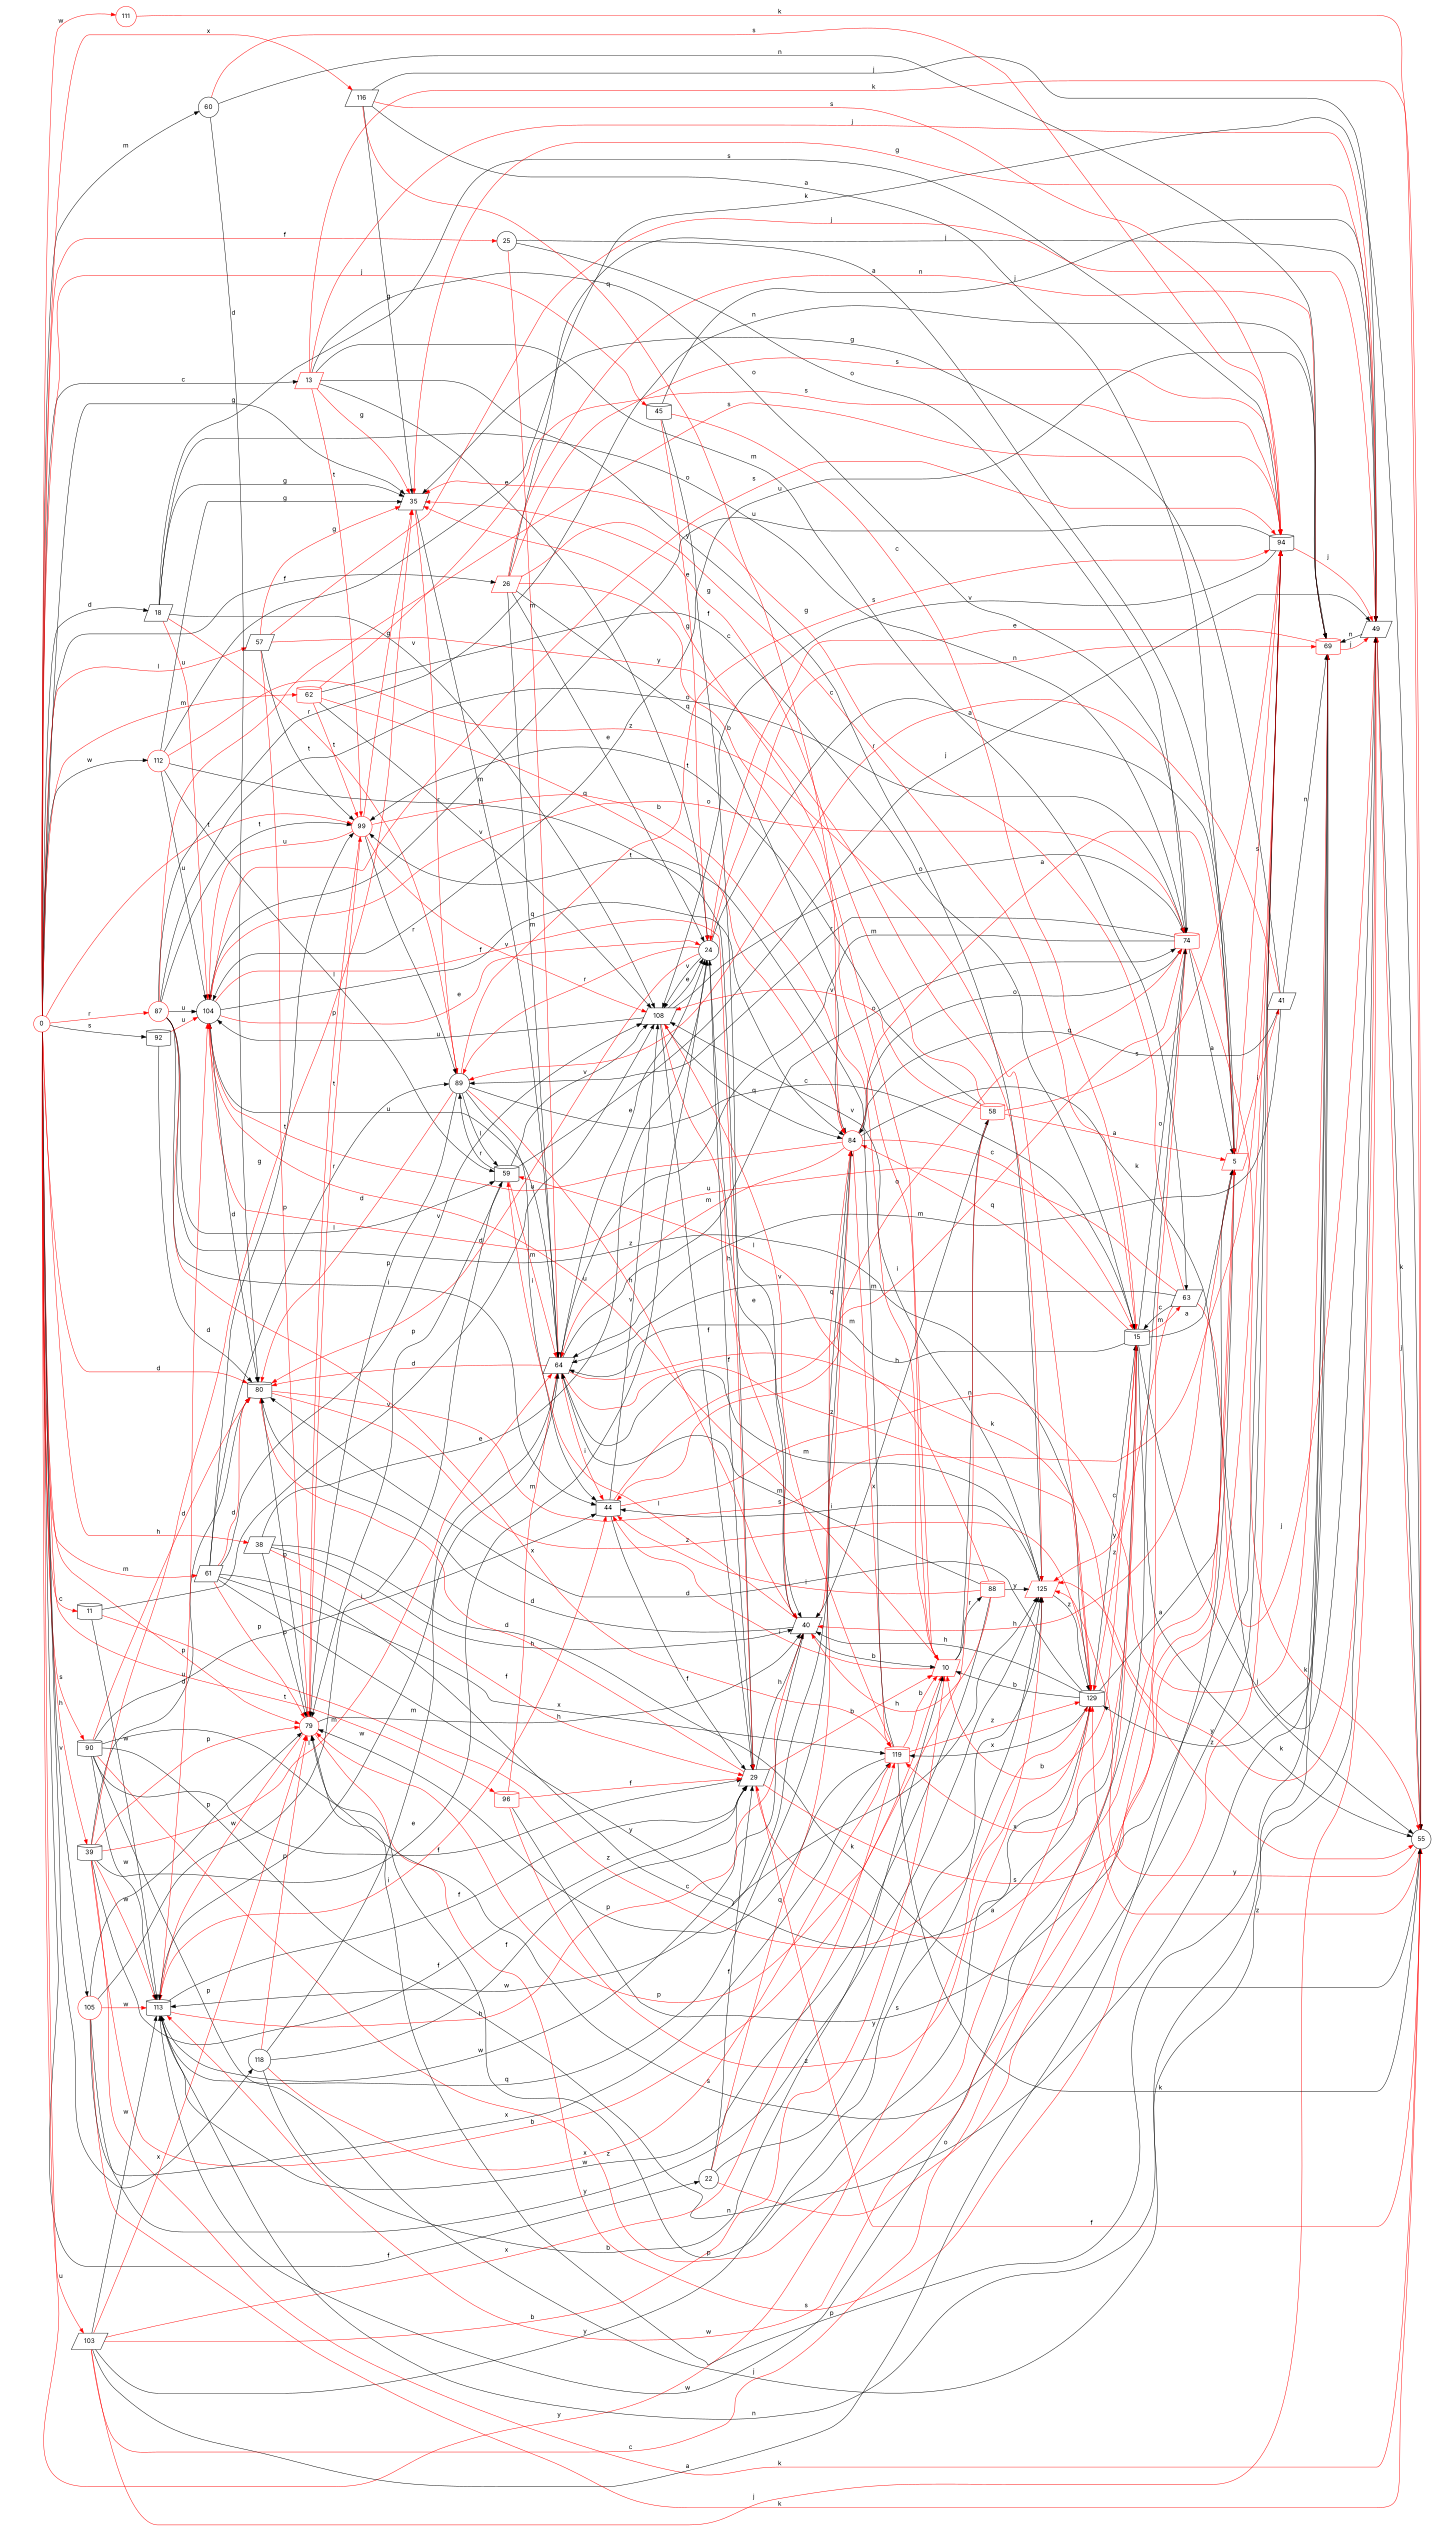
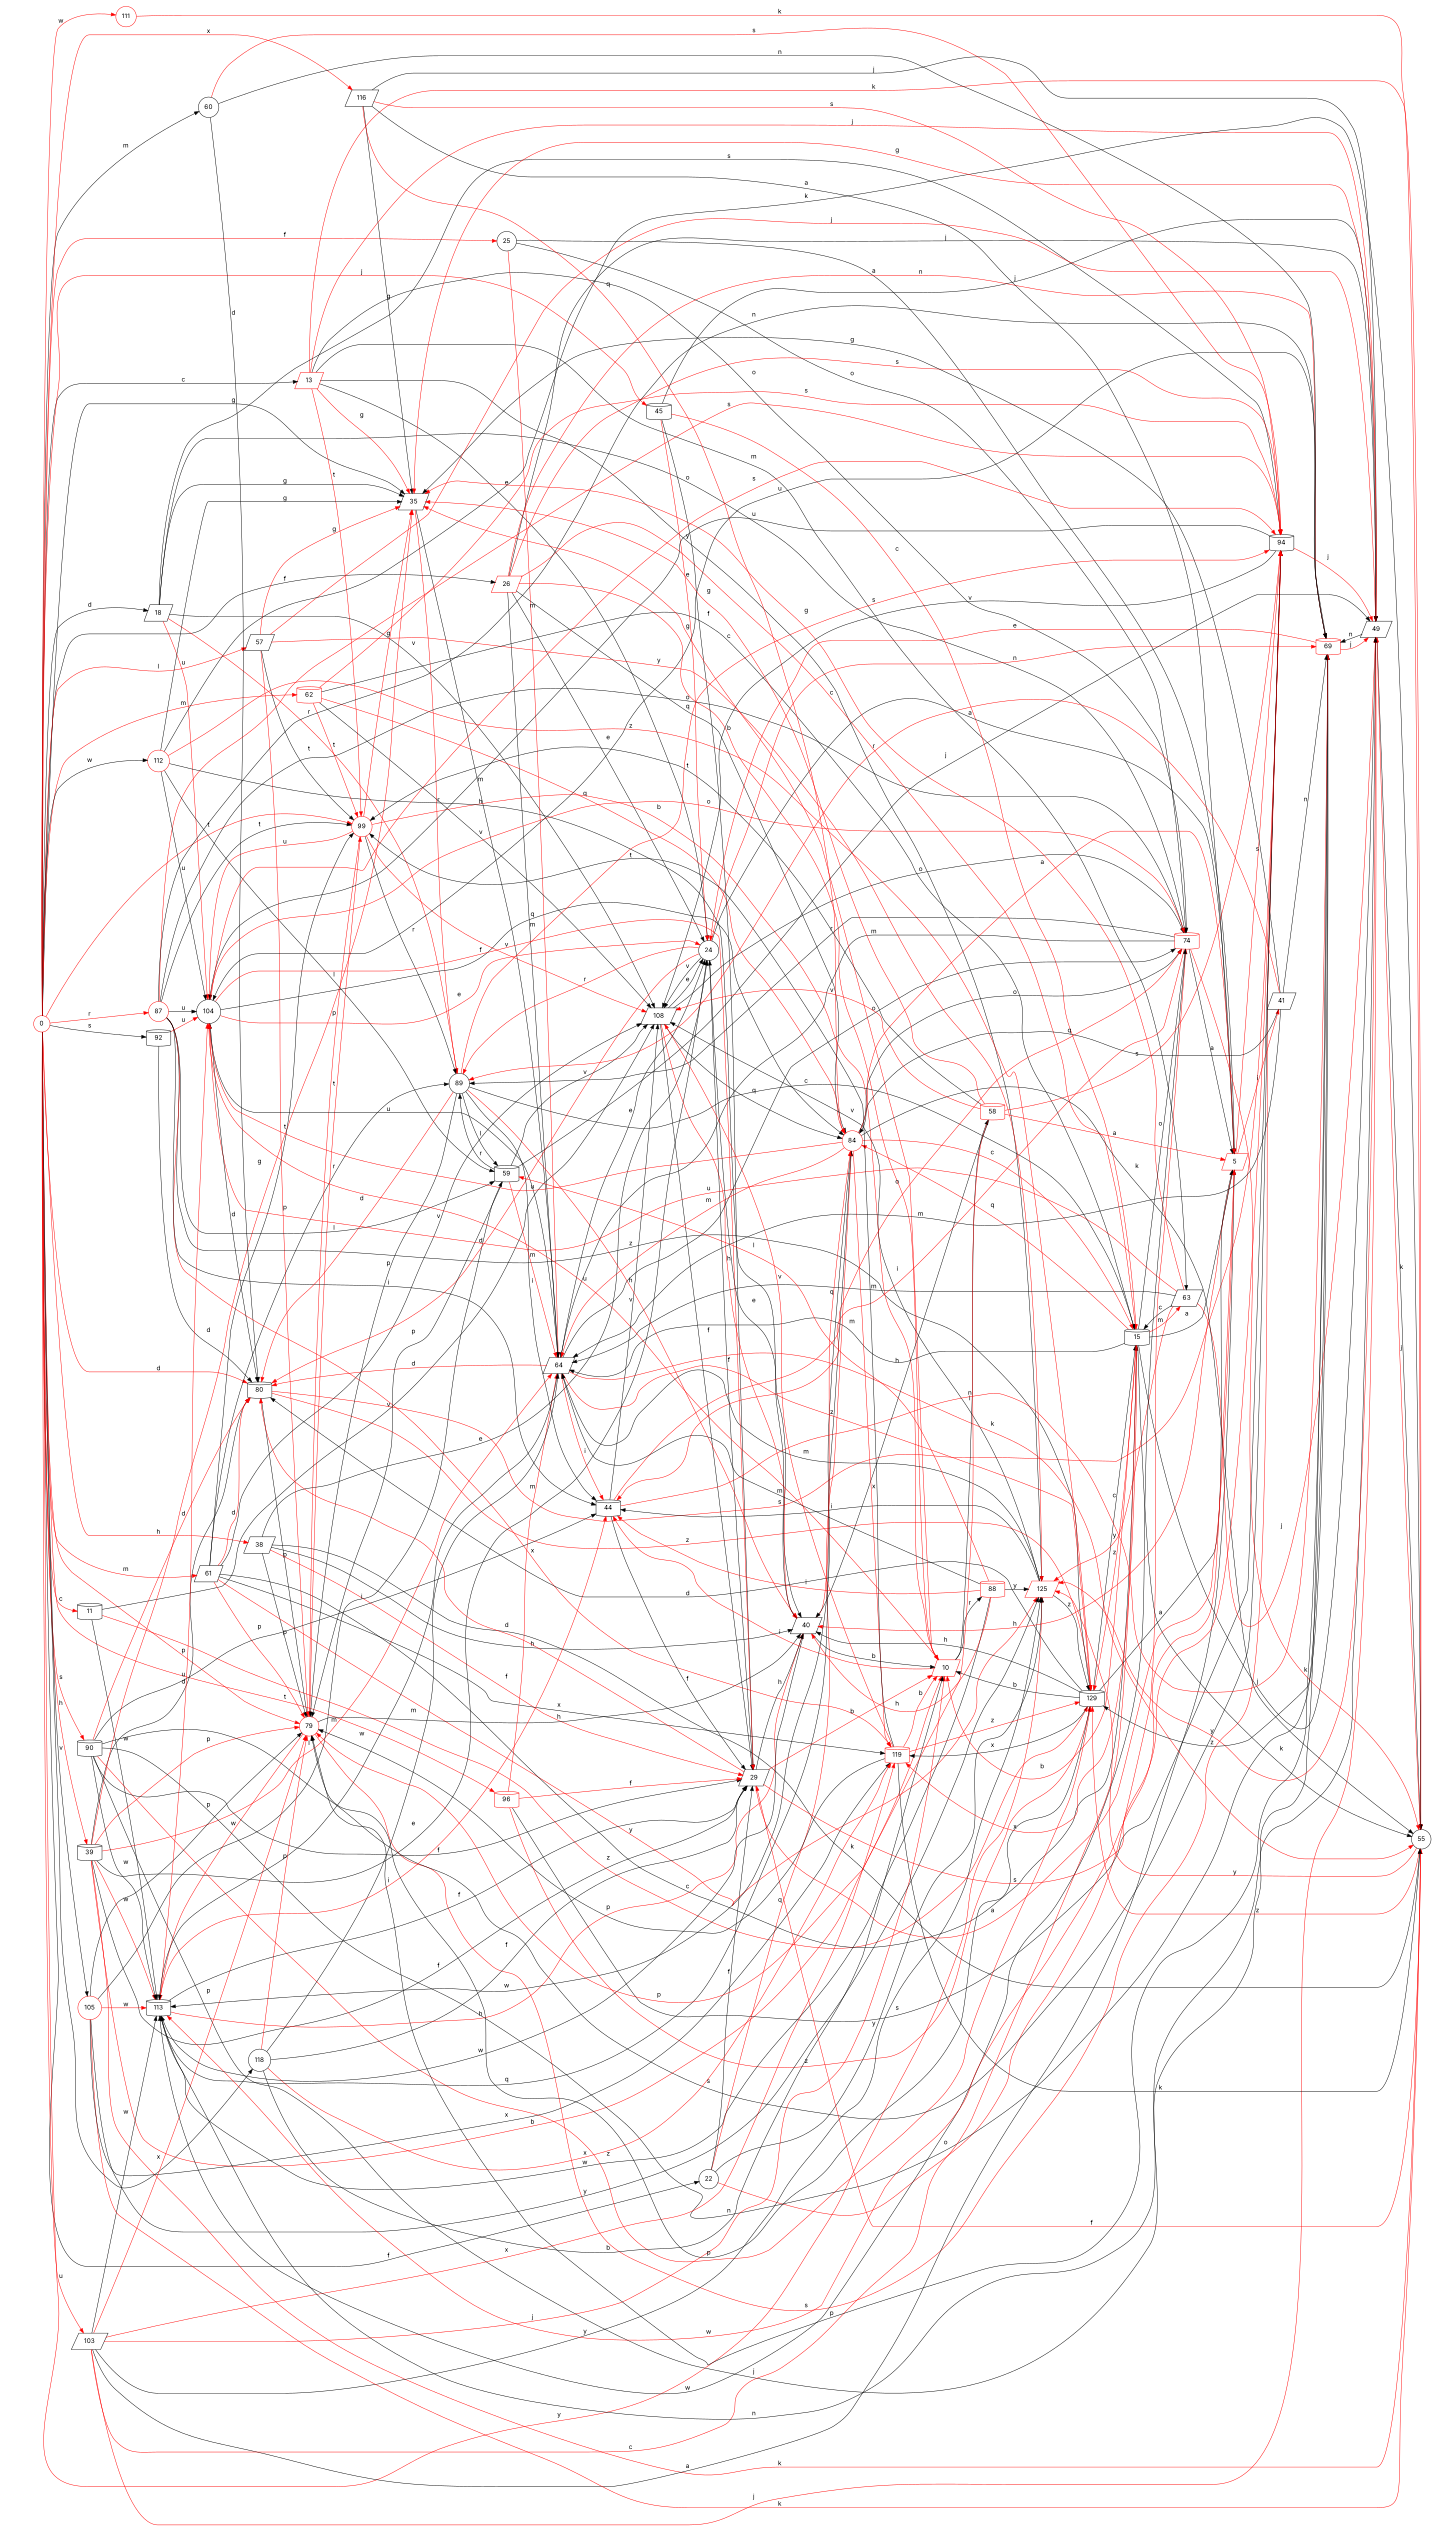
(431, 1038) -> none
(572, 1457) -> none
(494, 1588) -> none
(667, 1858) -> (667, 1858)
(533, 2317) -> (533, 2317)
